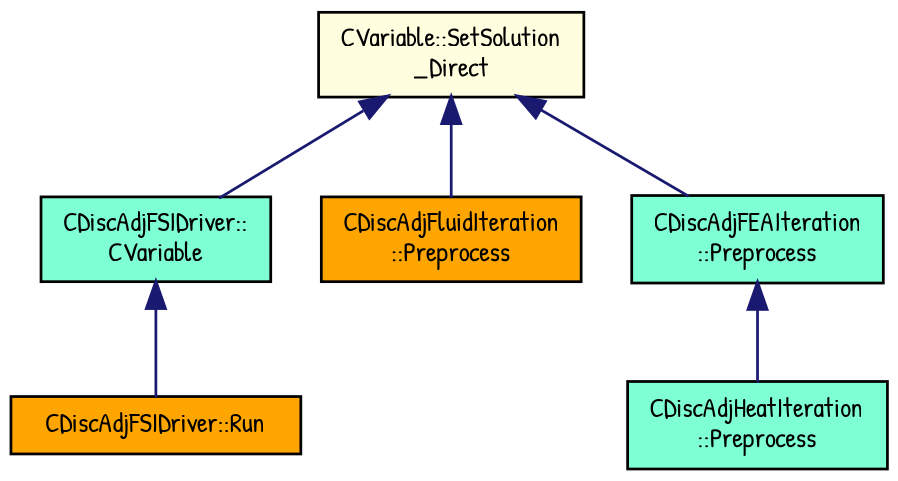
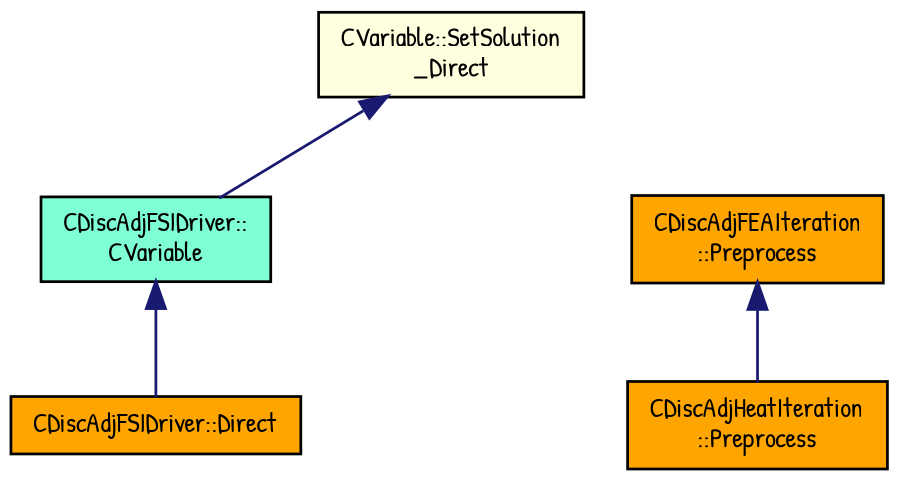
(615, 153) -> none
(451, 239) -> none
(758, 239) -> (758, 239)
(156, 425) -> (156, 425)
(758, 425) -> (758, 425)
